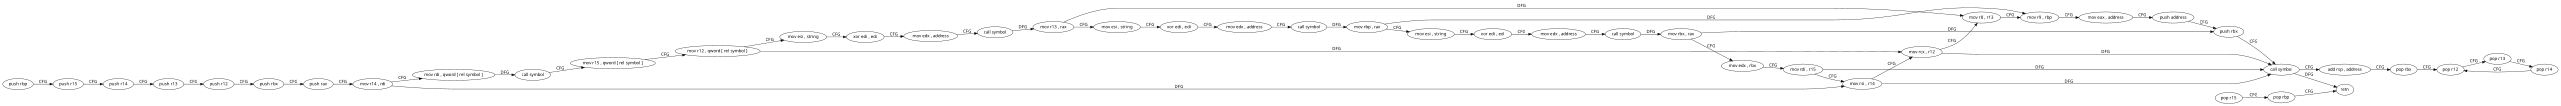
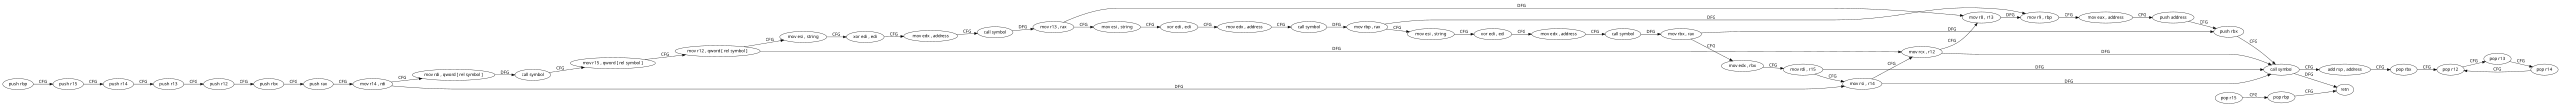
(2011, 15) -> (2011, 15)
